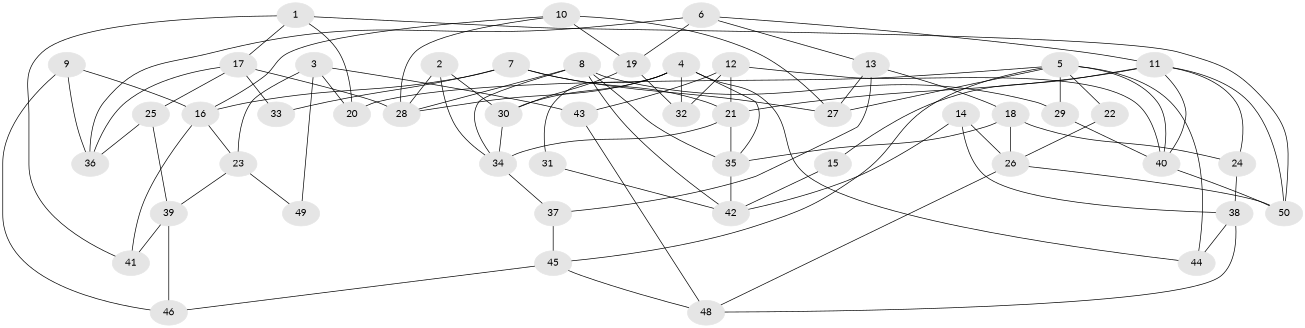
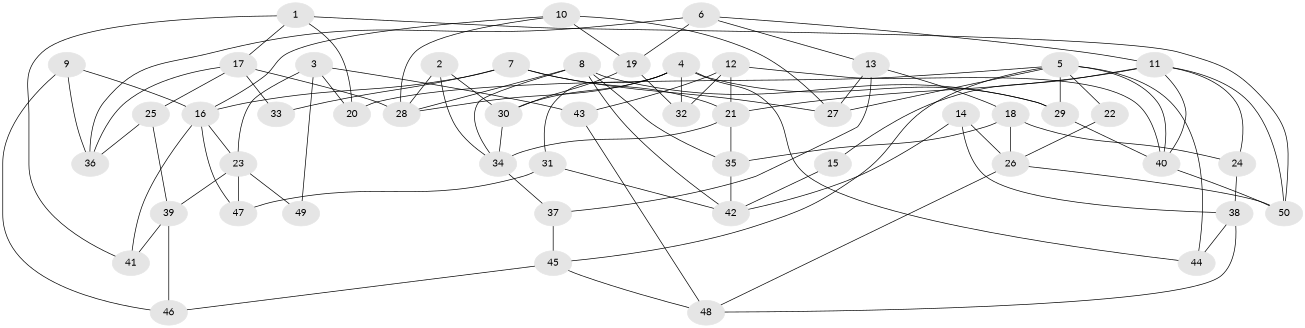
(759, 115) -> (871, 90)
none -> (238, 214)
